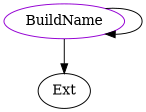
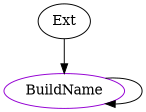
(64, 51) -> (64, 51)
